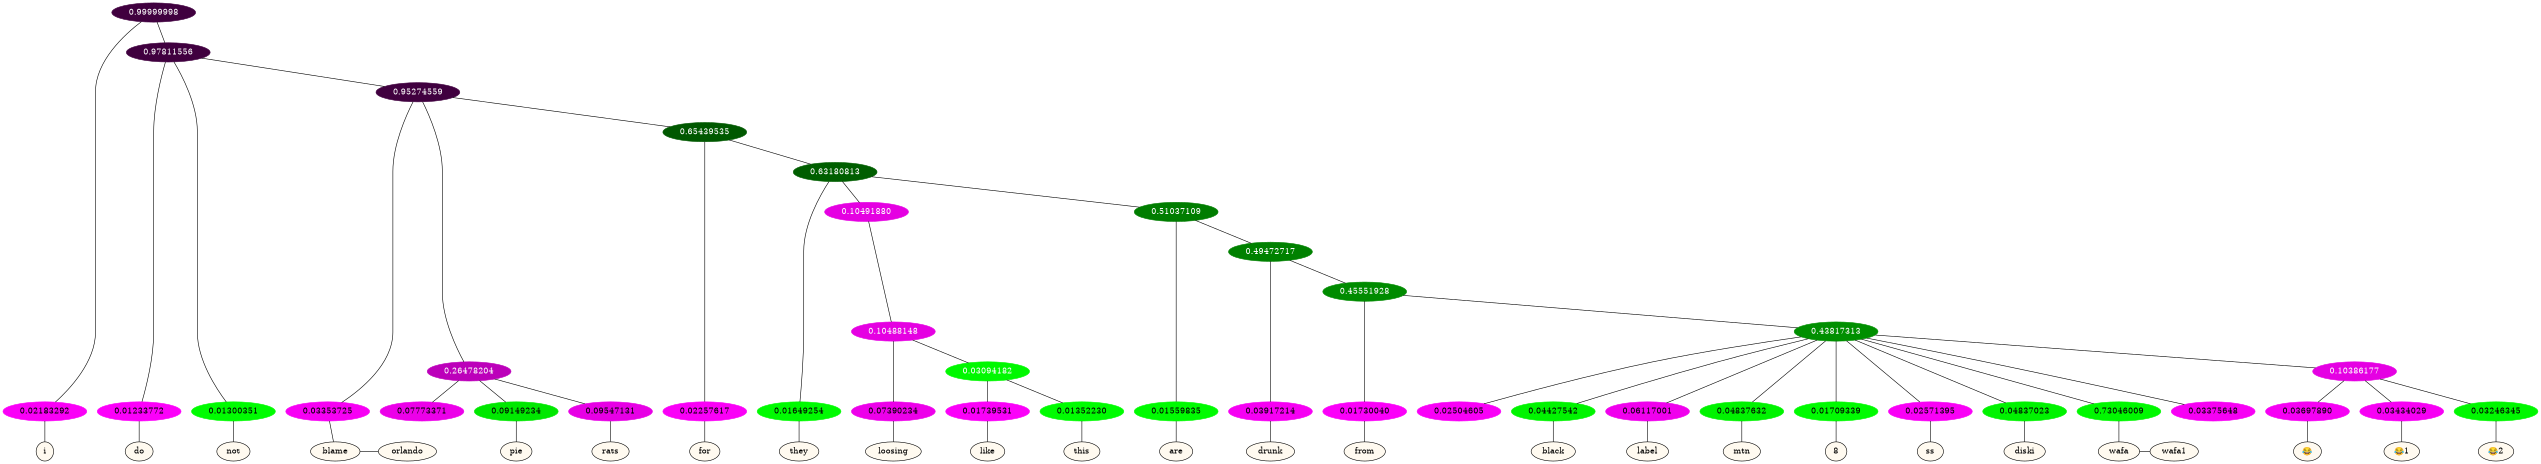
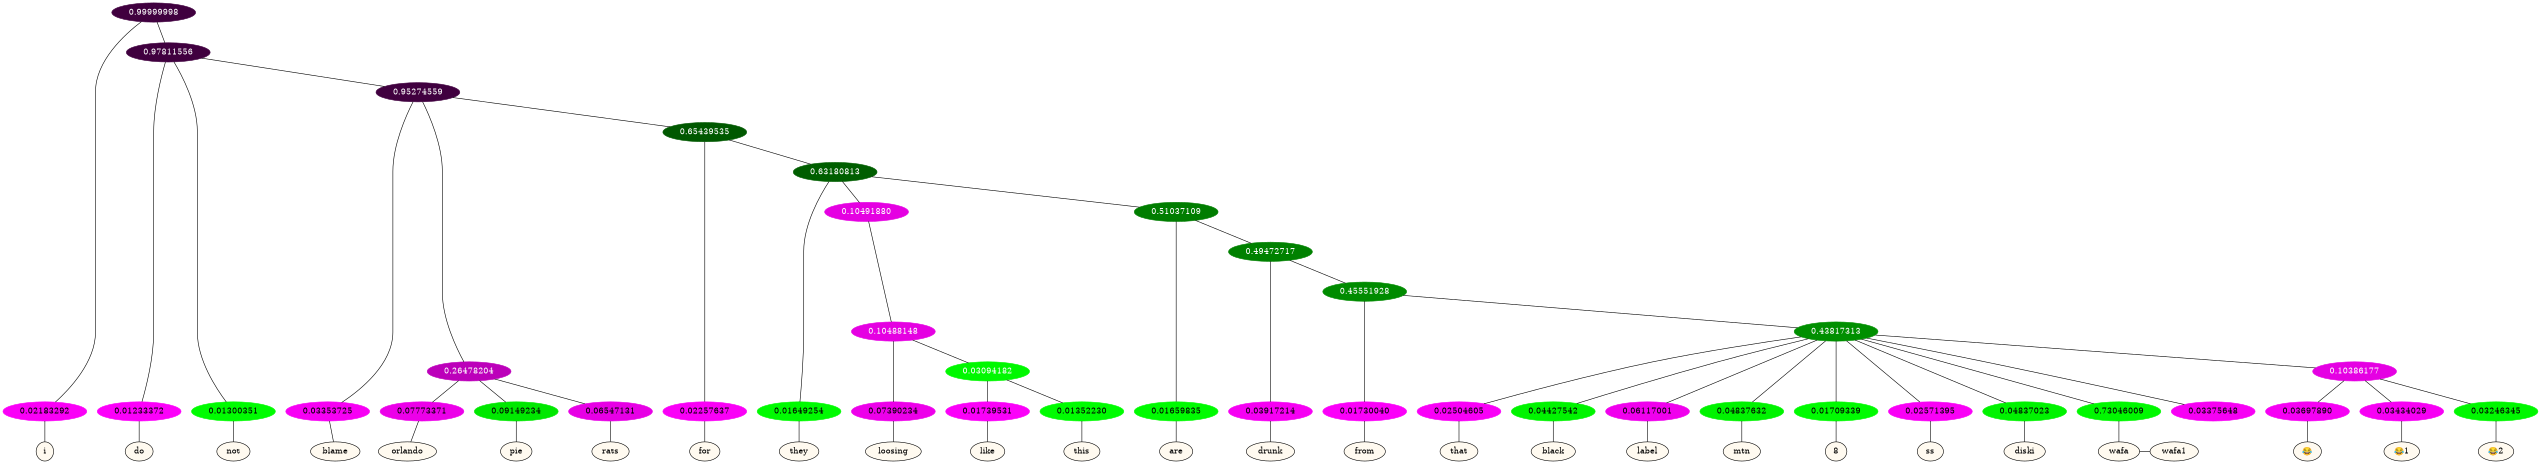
(139, 411) -> (139, 411)
(611, 411) -> (611, 411)
(705, 411) -> (705, 411)
(1176, 411) -> (1176, 411)
(369, 451) -> (415, 431)
none -> (1459, 451)
